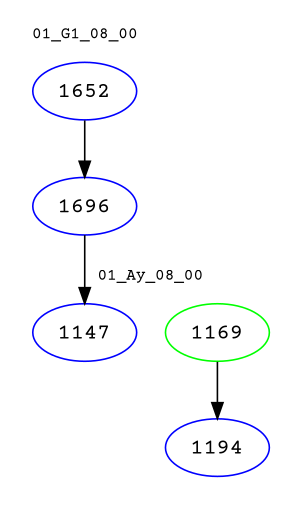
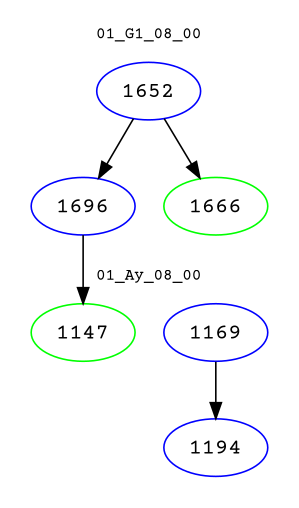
none -> (216, 206)
(85, 333) -> (83, 333)
(217, 333) -> (216, 333)
